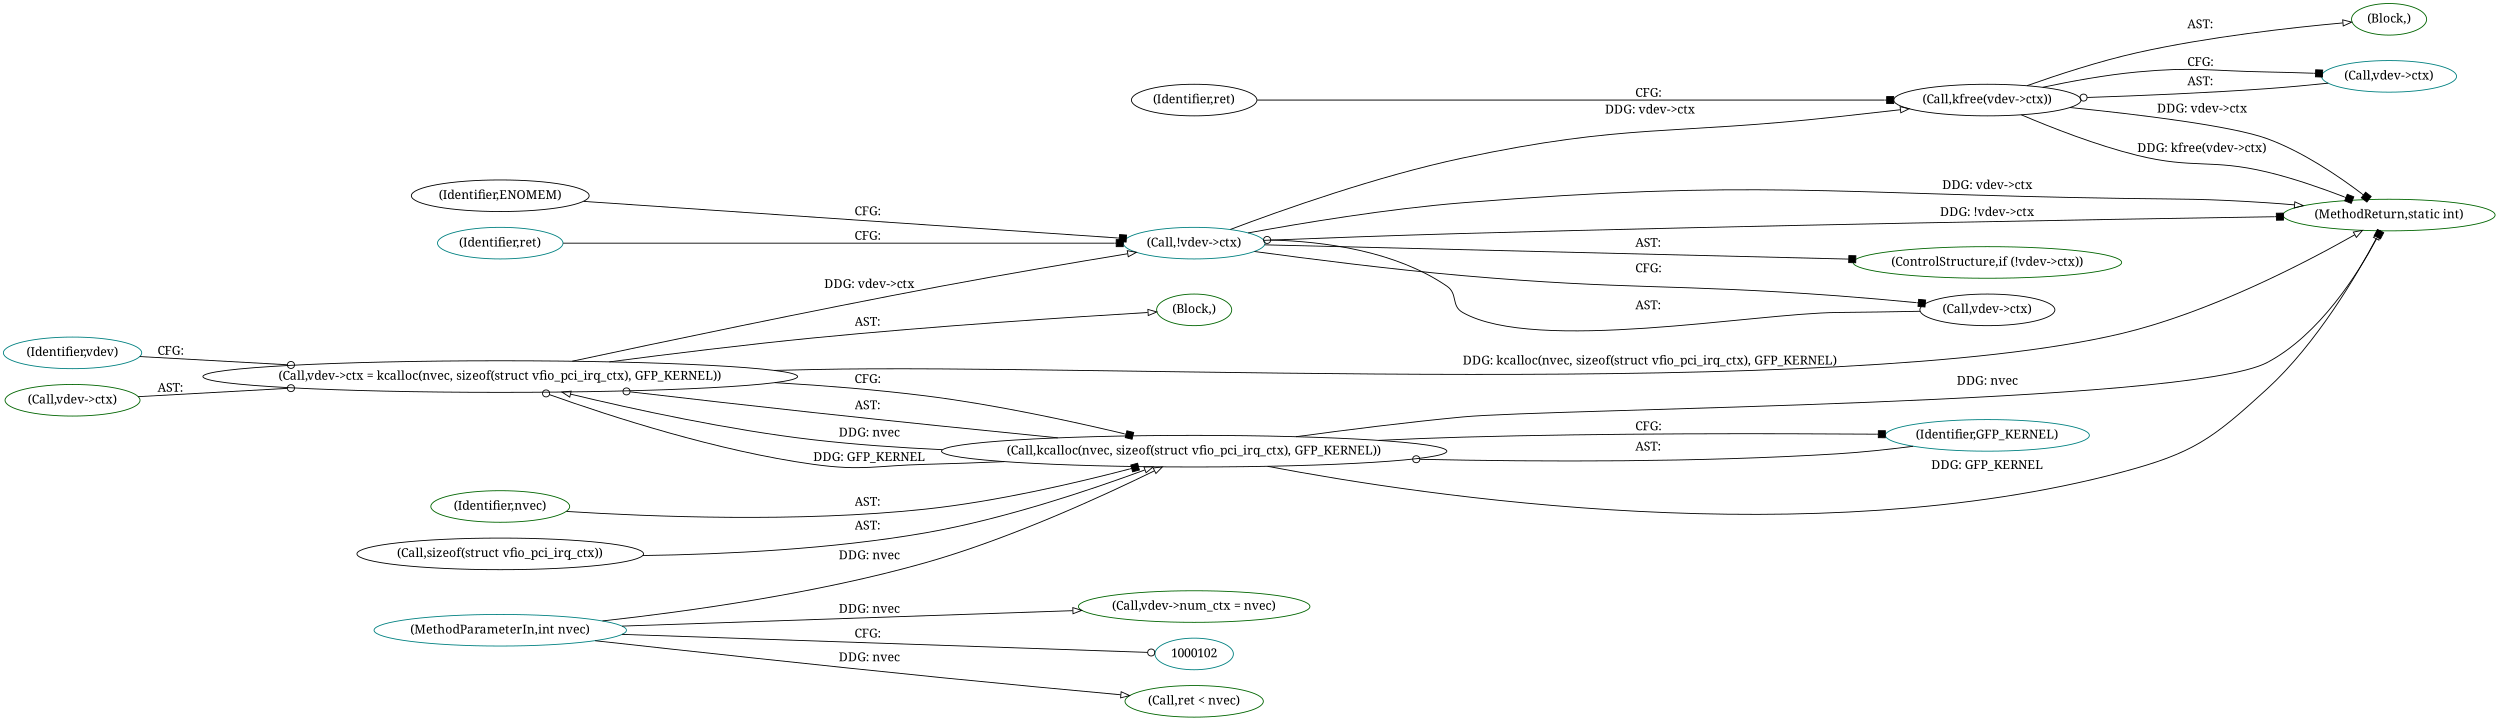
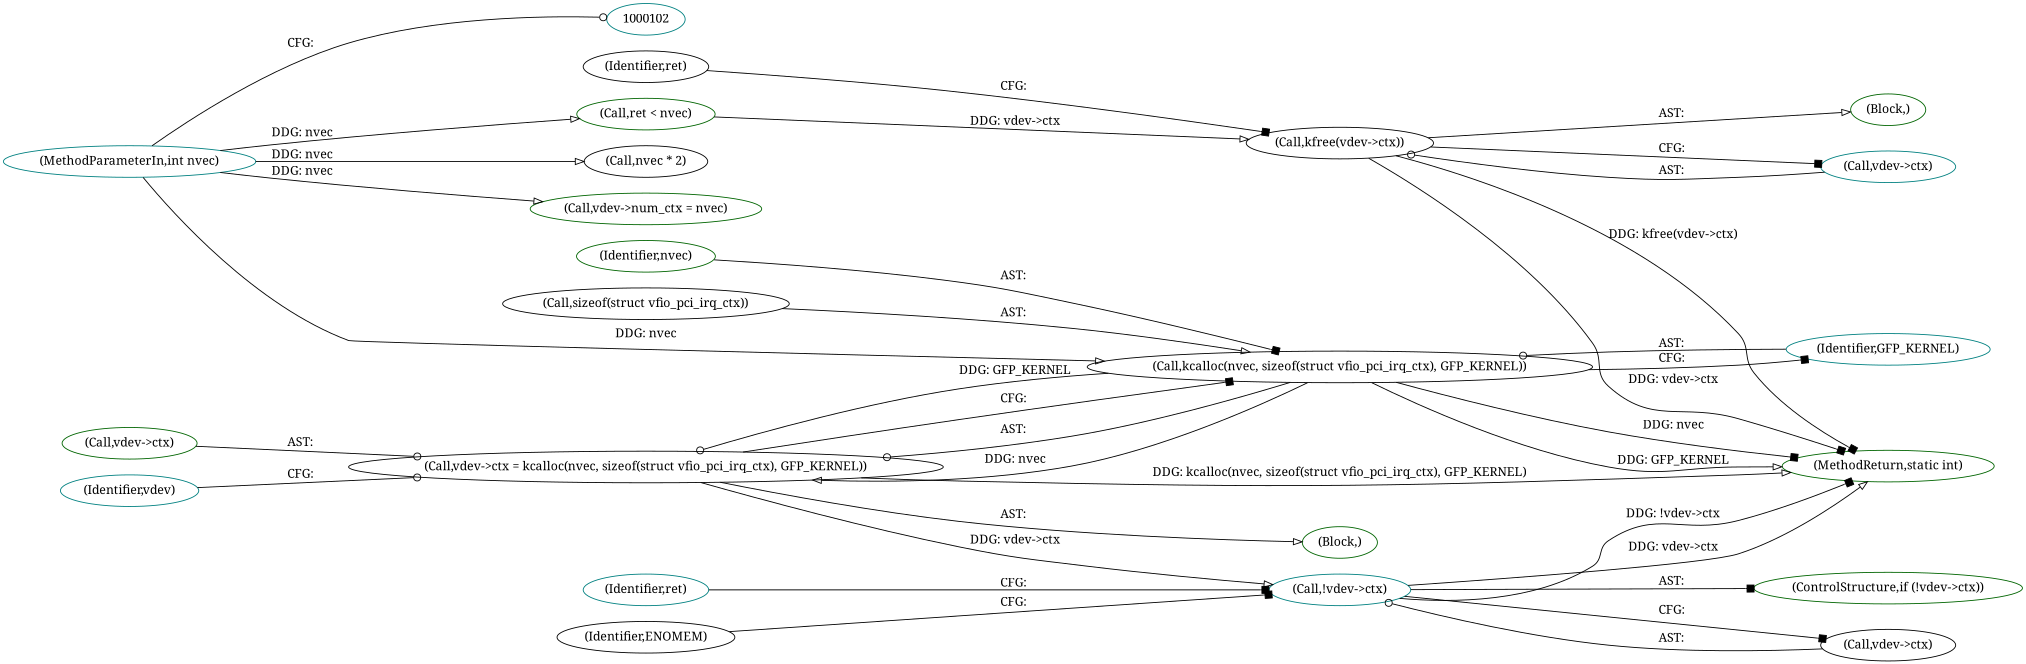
(1560, 141) -> (977, 128)
none -> (646, 162)
